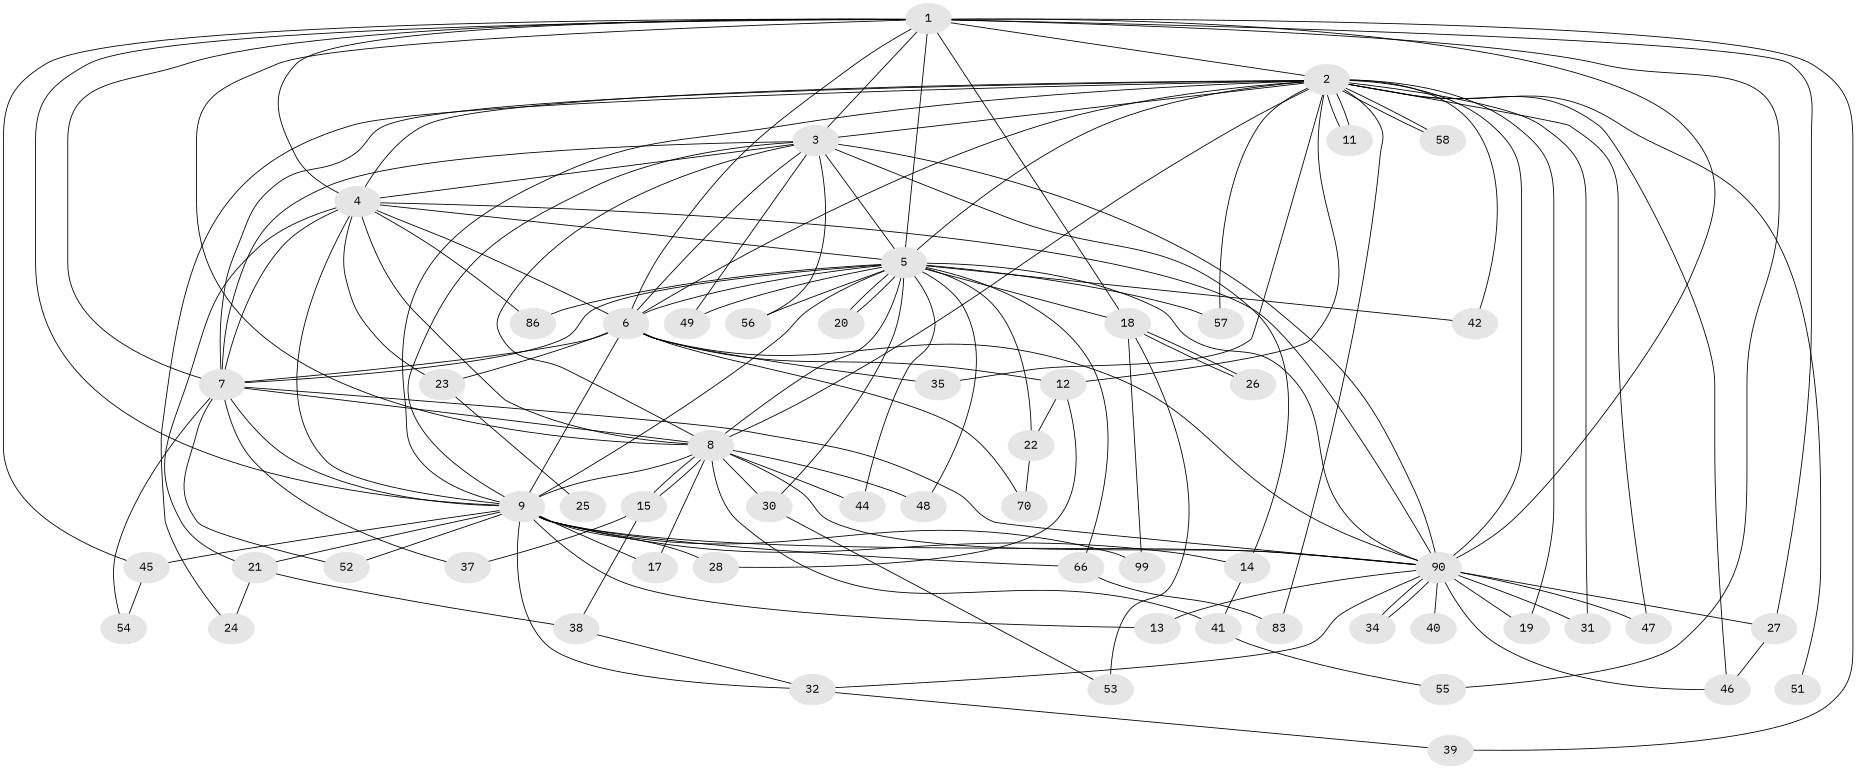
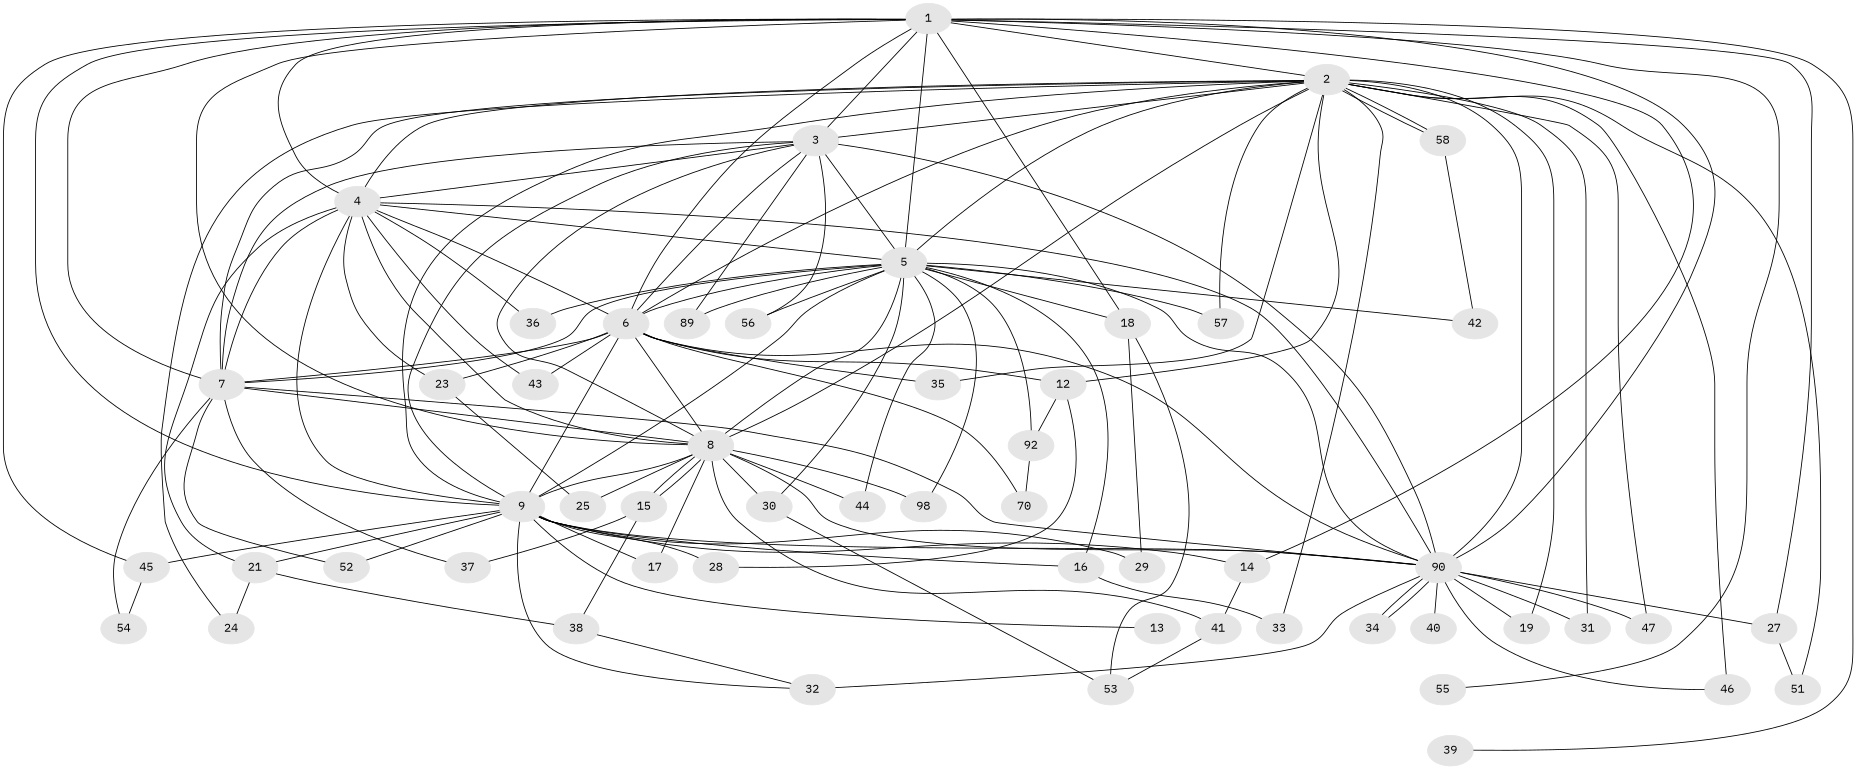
(1350, 141) -> none
(1486, 149) -> (1459, 232)
(1171, 259) -> (1636, 111)
(533, 324) -> (533, 324)
(687, 324) -> (687, 324)
(841, 324) -> none
none -> (535, 385)
none -> (668, 385)
(1253, 385) -> none
(1031, 446) -> (1031, 446)
none -> (647, 476)
(351, 484) -> none
(923, 507) -> (923, 507)
(1081, 568) -> (1081, 568)
(1142, 568) -> (1142, 568)
(1300, 587) -> none
(1279, 629) -> (1279, 629)
(1751, 659) -> (1786, 659)
(1327, 666) -> (1165, 659)
(1131, 720) -> none
